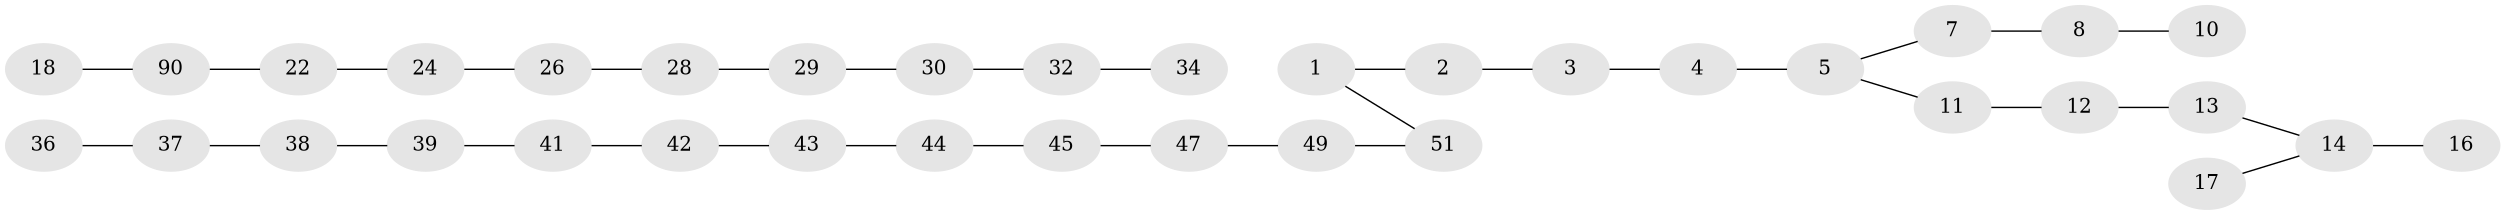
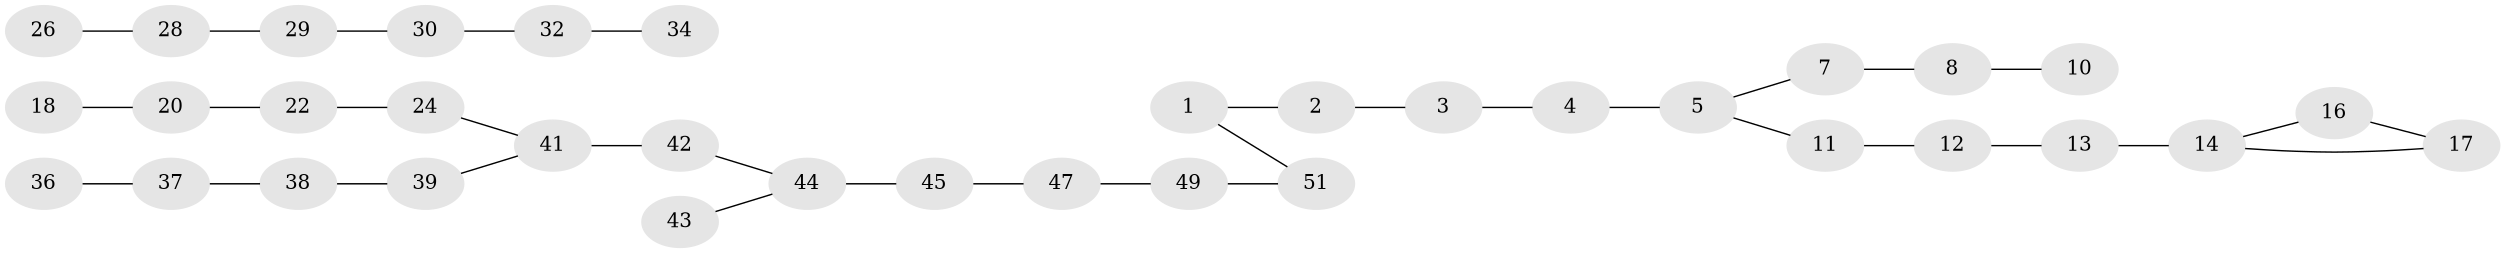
(171, 69) -> (171, 107)
(489, 69) -> (489, 127)
none -> (2398, 129)
(744, 146) -> (744, 165)
